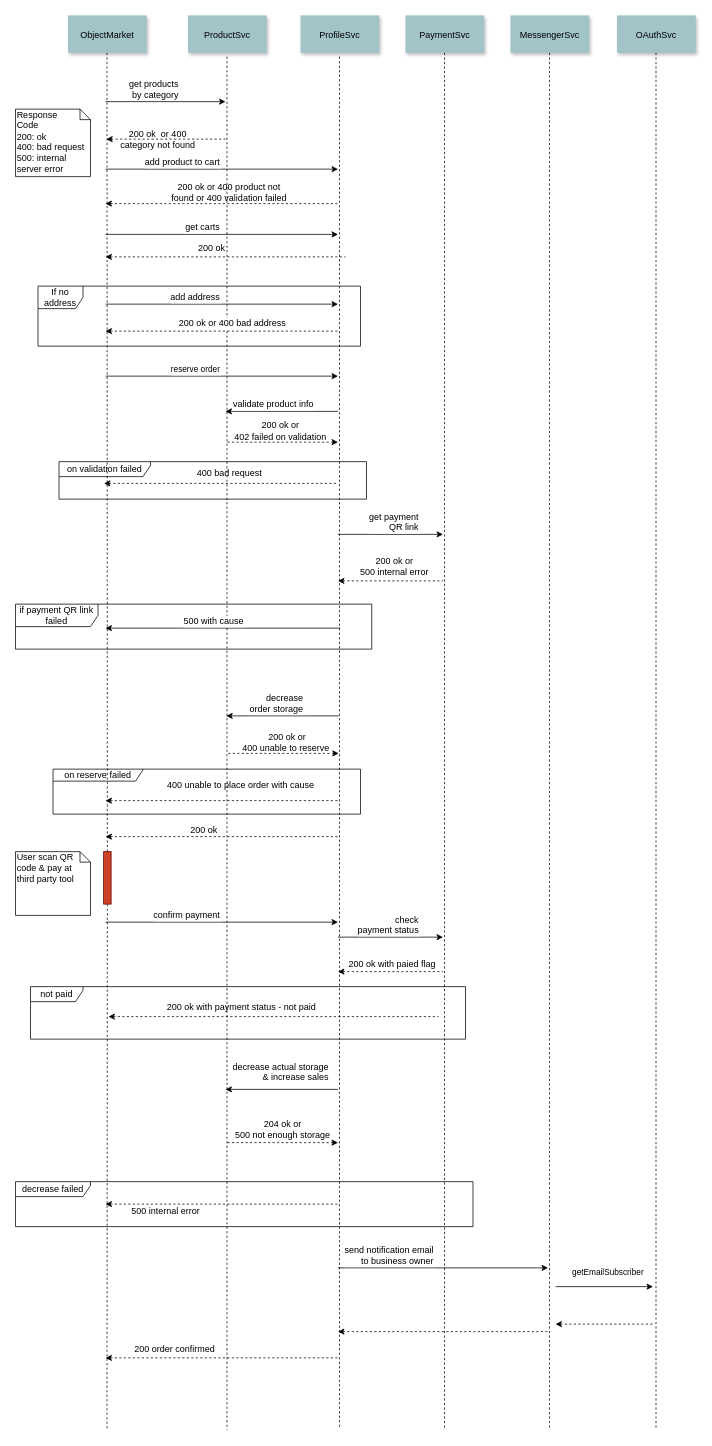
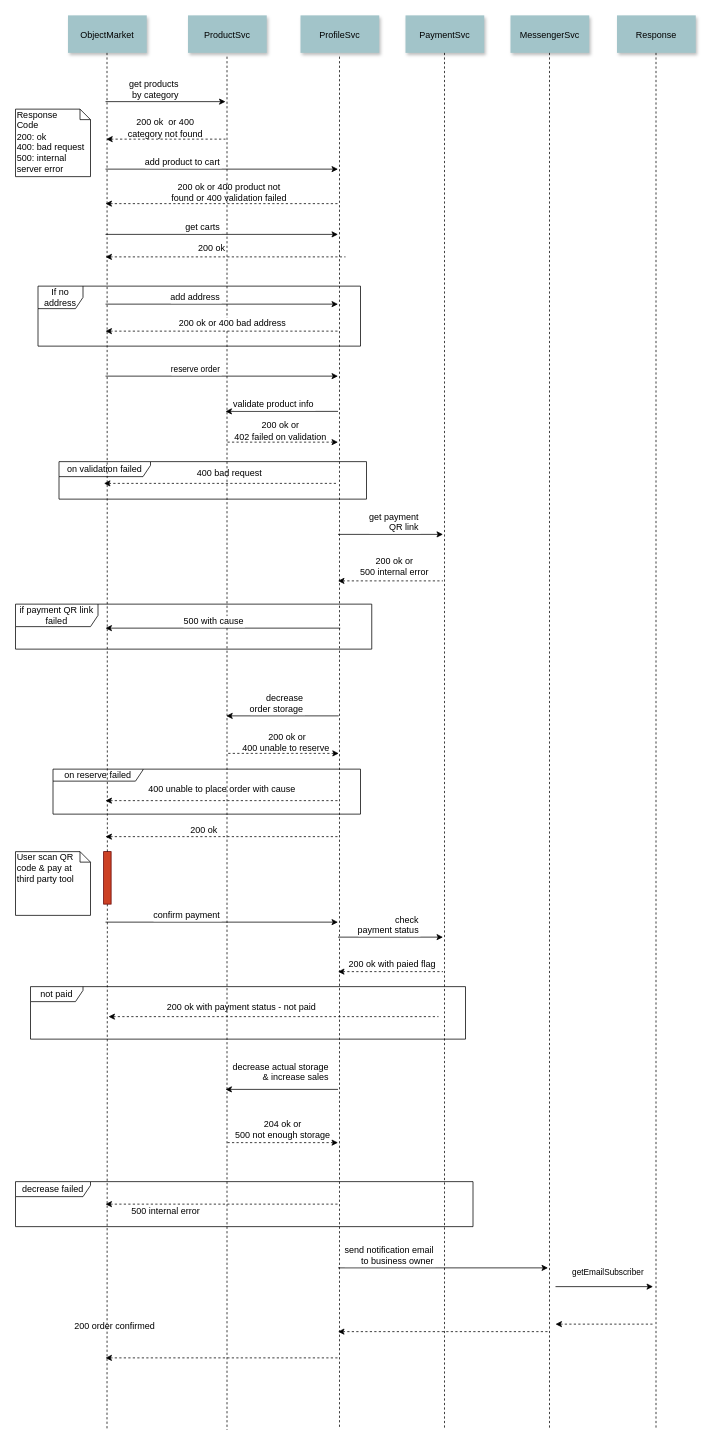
(656, 35) -> (656, 35)
(158, 139) -> (165, 128)
(240, 786) -> (222, 789)
(174, 1349) -> (114, 1326)
